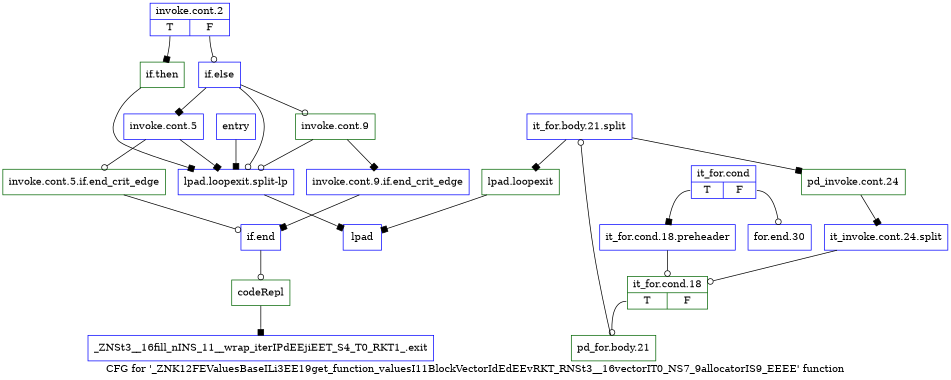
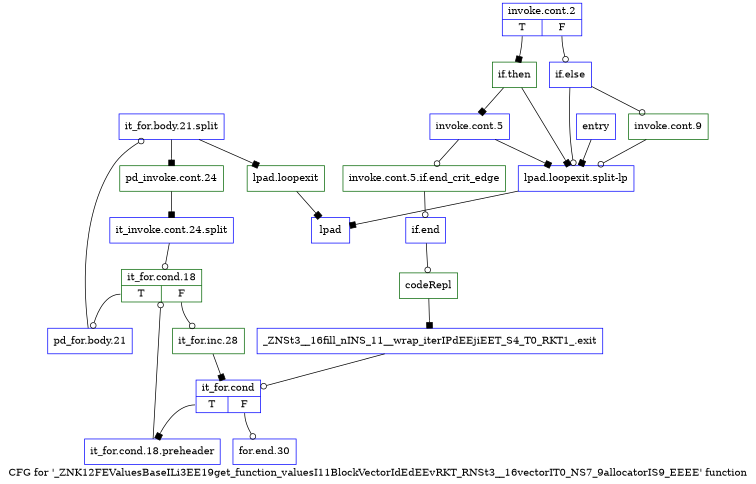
(194, 98) -> (494, 98)
(388, 182) -> none
none -> (208, 341)
(614, 348) -> (90, 341)
none -> (326, 370)
